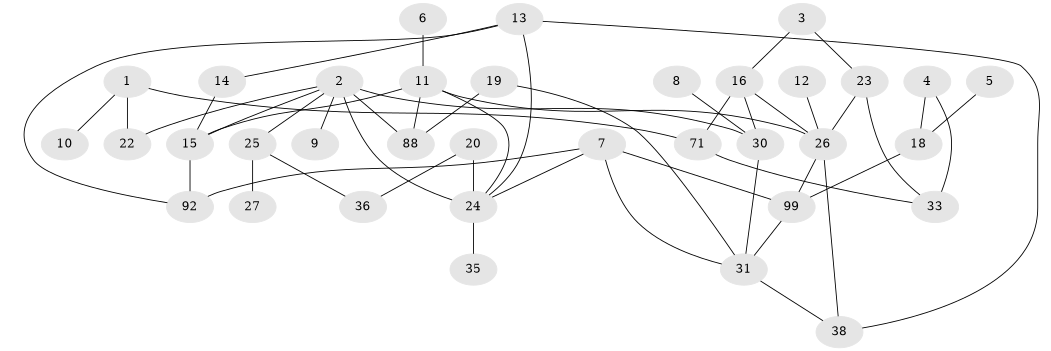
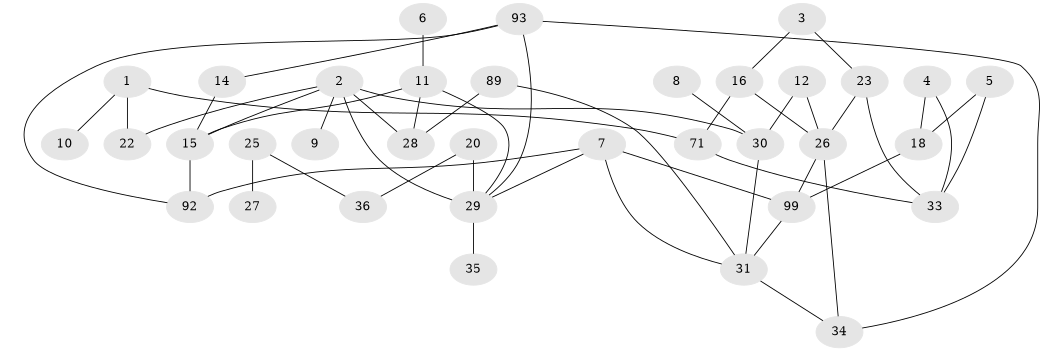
(520, 19) -> (520, 19)
(494, 82) -> (494, 82)
(679, 111) -> none
(750, 113) -> (785, 108)
(289, 118) -> none
(411, 144) -> (411, 144)
none -> (968, 146)
(473, 207) -> (473, 207)
(839, 332) -> (839, 332)
